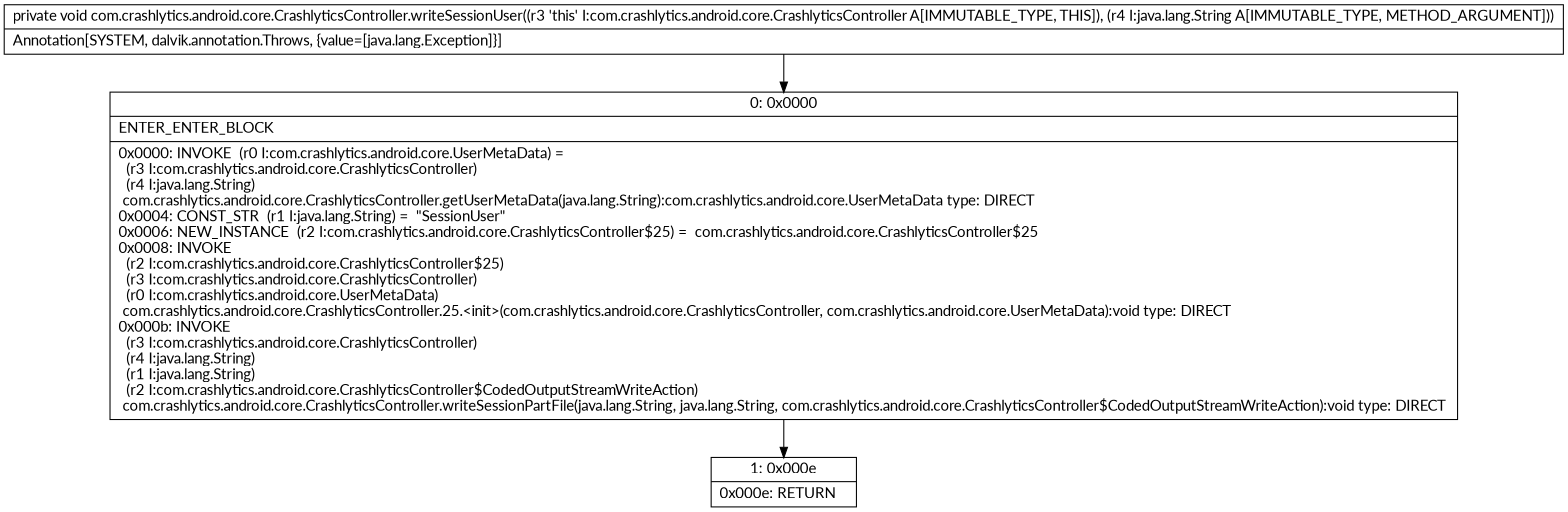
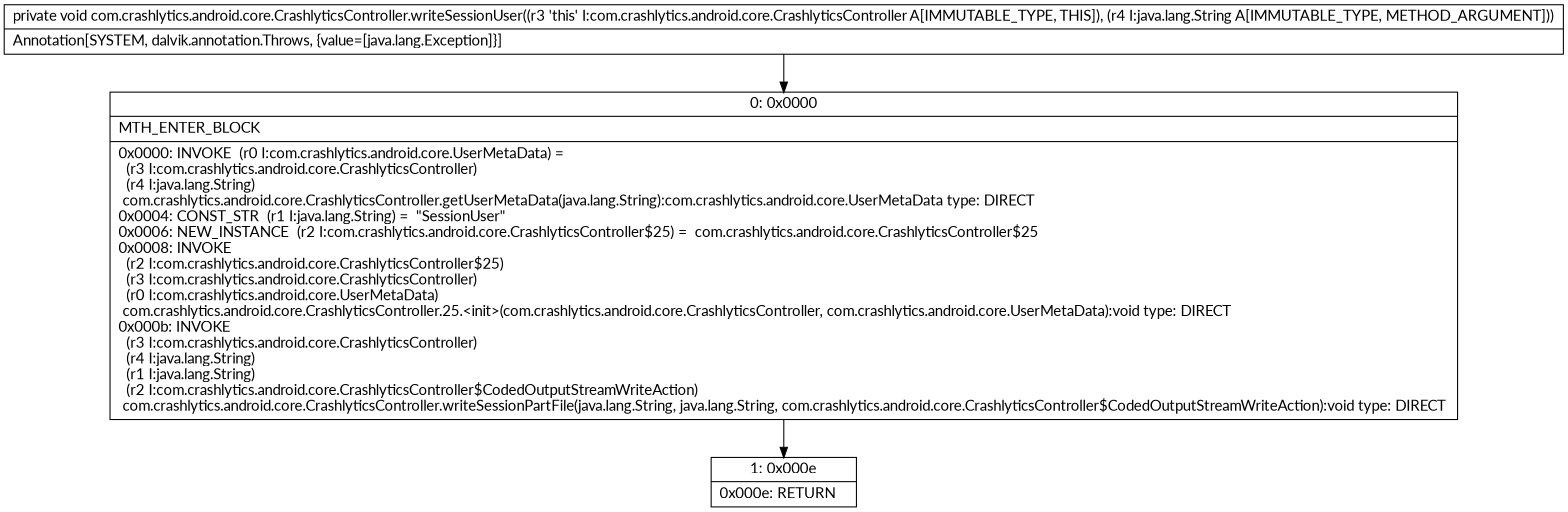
(196, 128) -> (190, 128)
